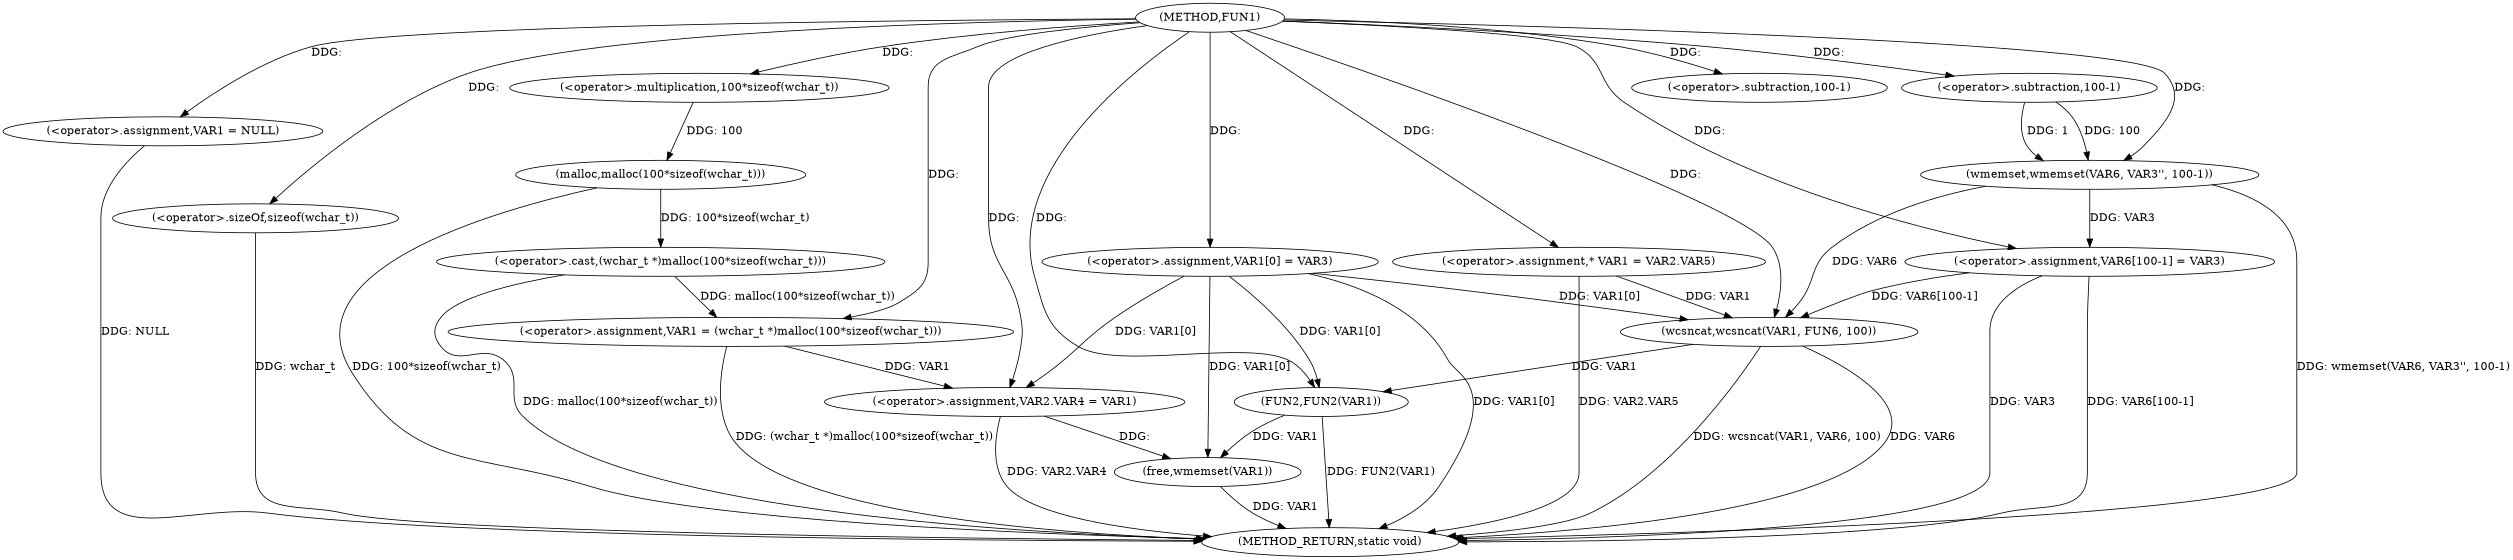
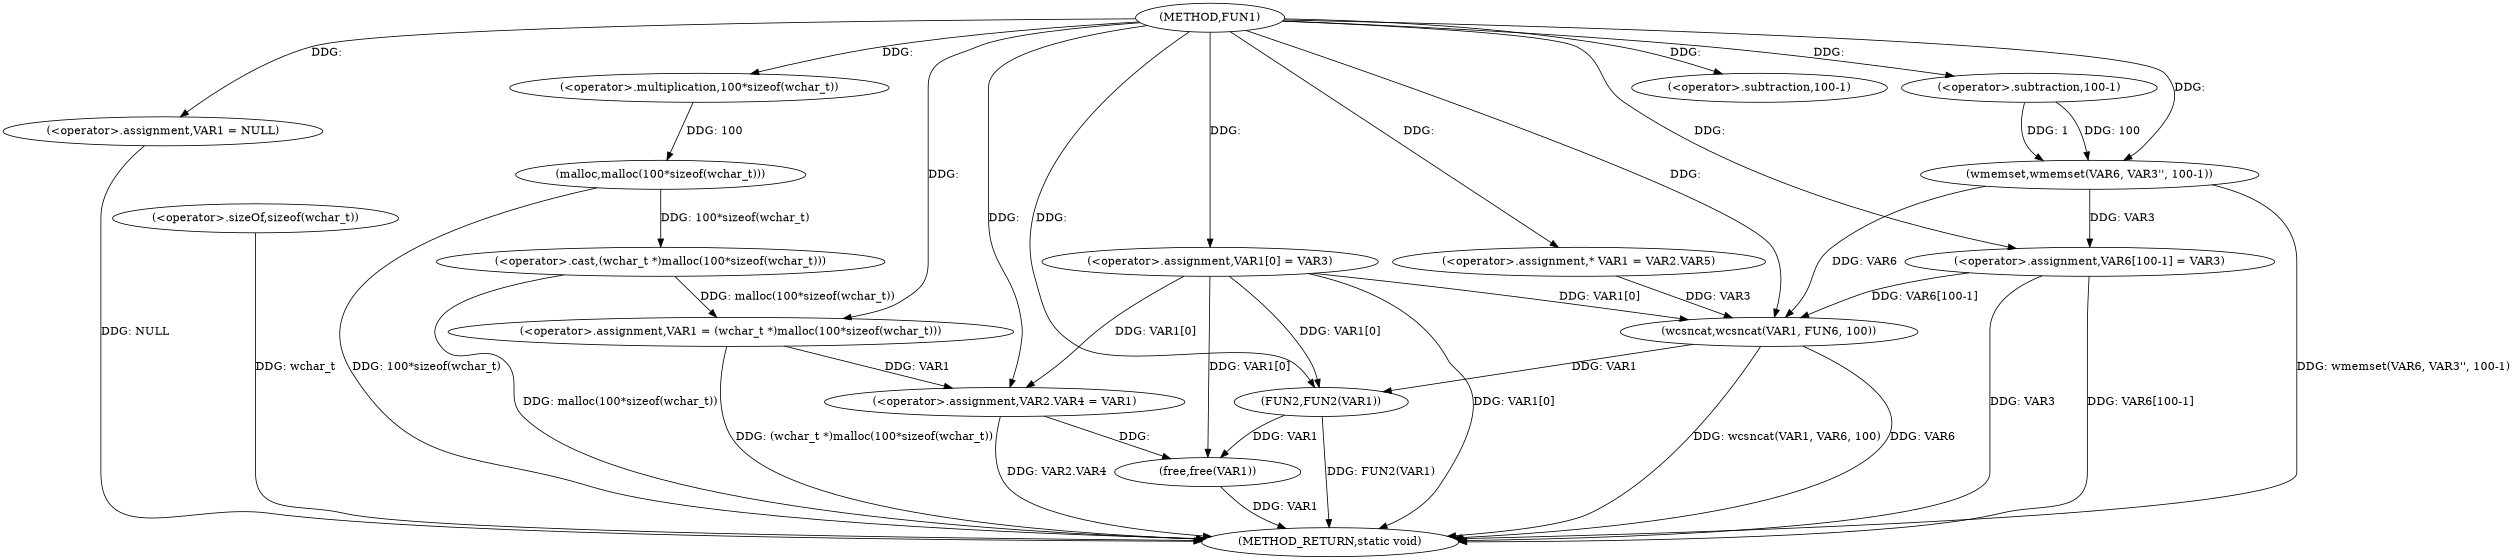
(685, 39) -> none
(1718, 297) -> (1718, 297)
(1579, 456) -> none
(1208, 472) -> (1208, 472)
